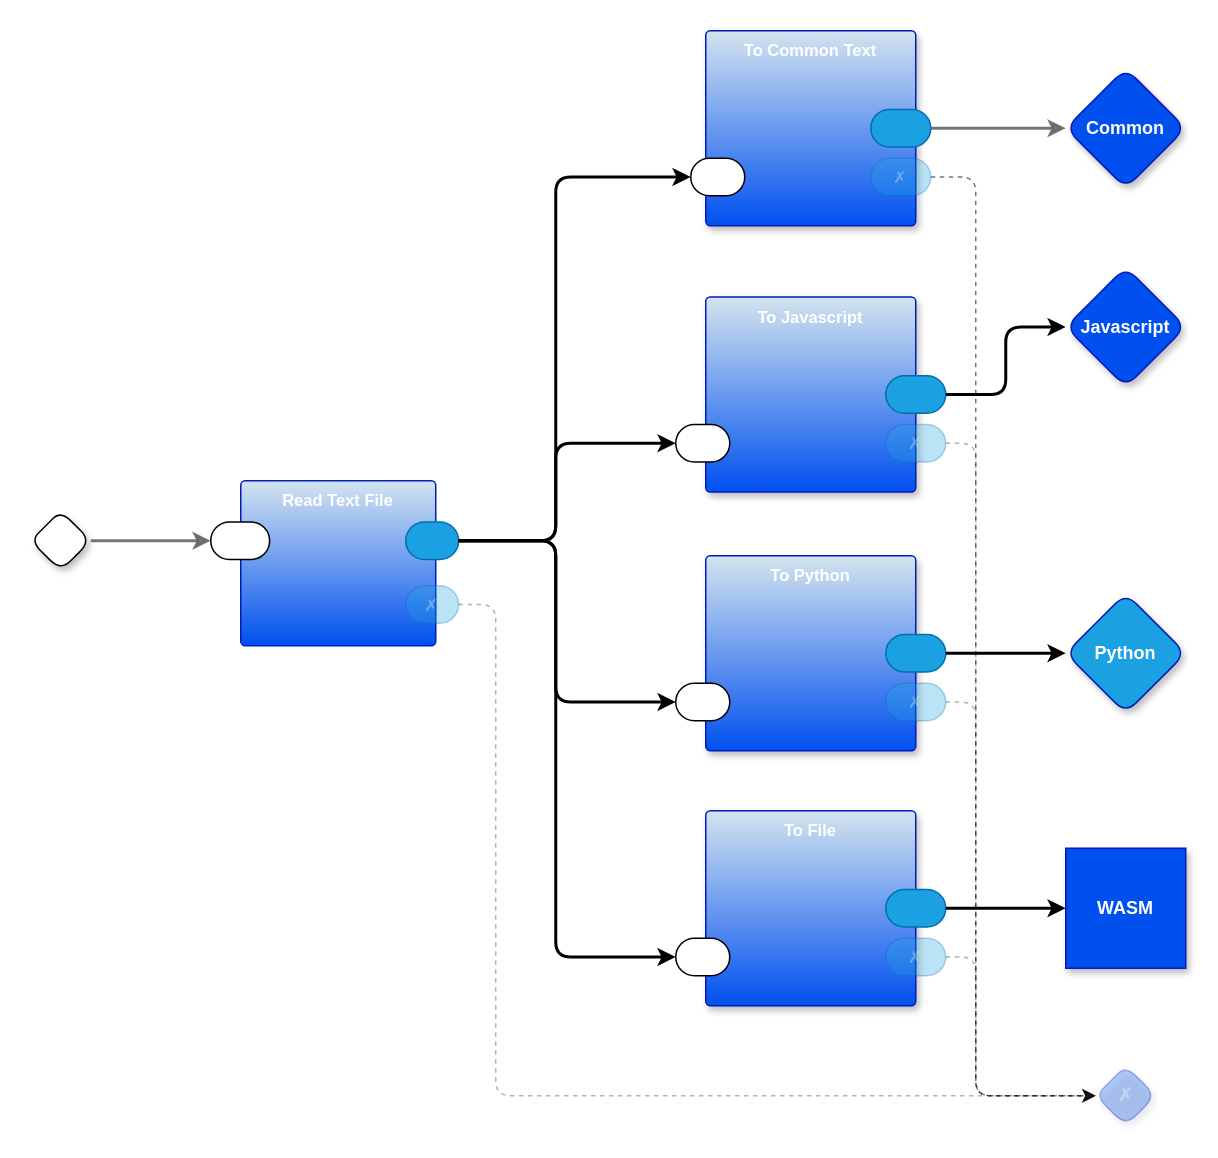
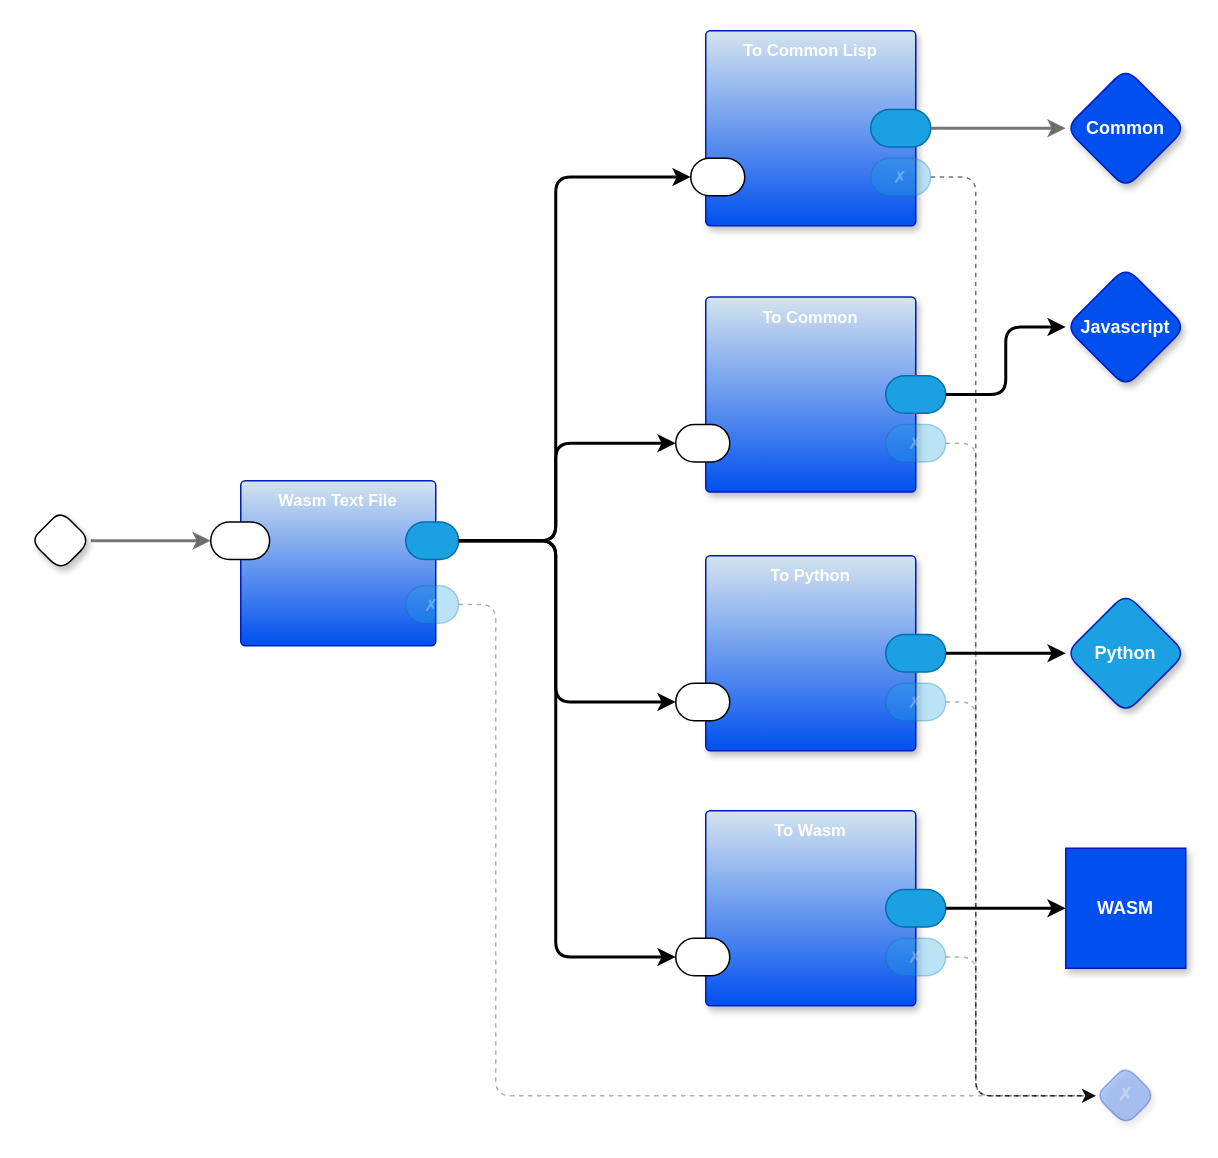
(811, 51) -> (811, 51)
(811, 318) -> (811, 318)
(338, 501) -> (338, 501)
(811, 831) -> (811, 831)
